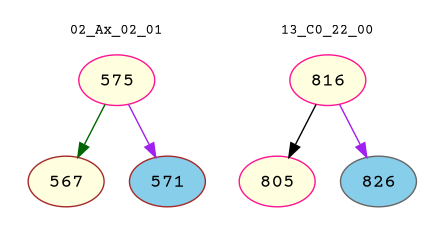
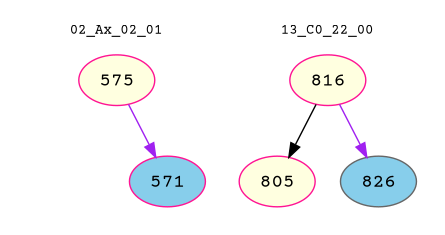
(66, 181) -> none
(167, 181) -> (167, 181)
